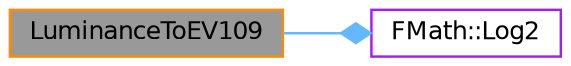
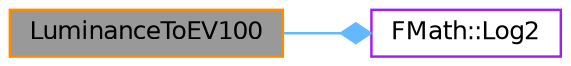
(146, 33) -> (146, 33)
